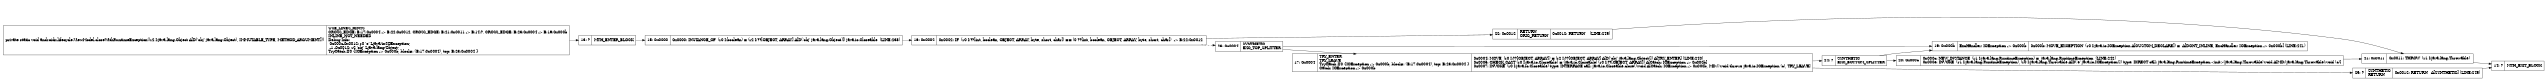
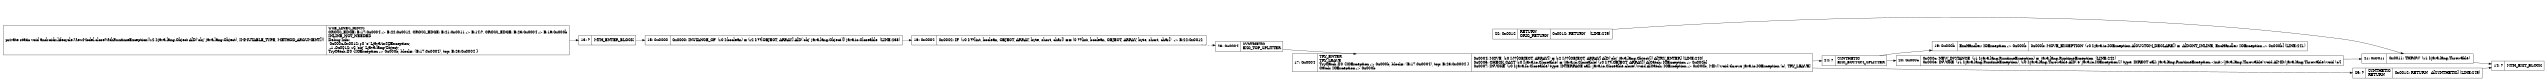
(1348, 37) -> none
(1606, 46) -> none
